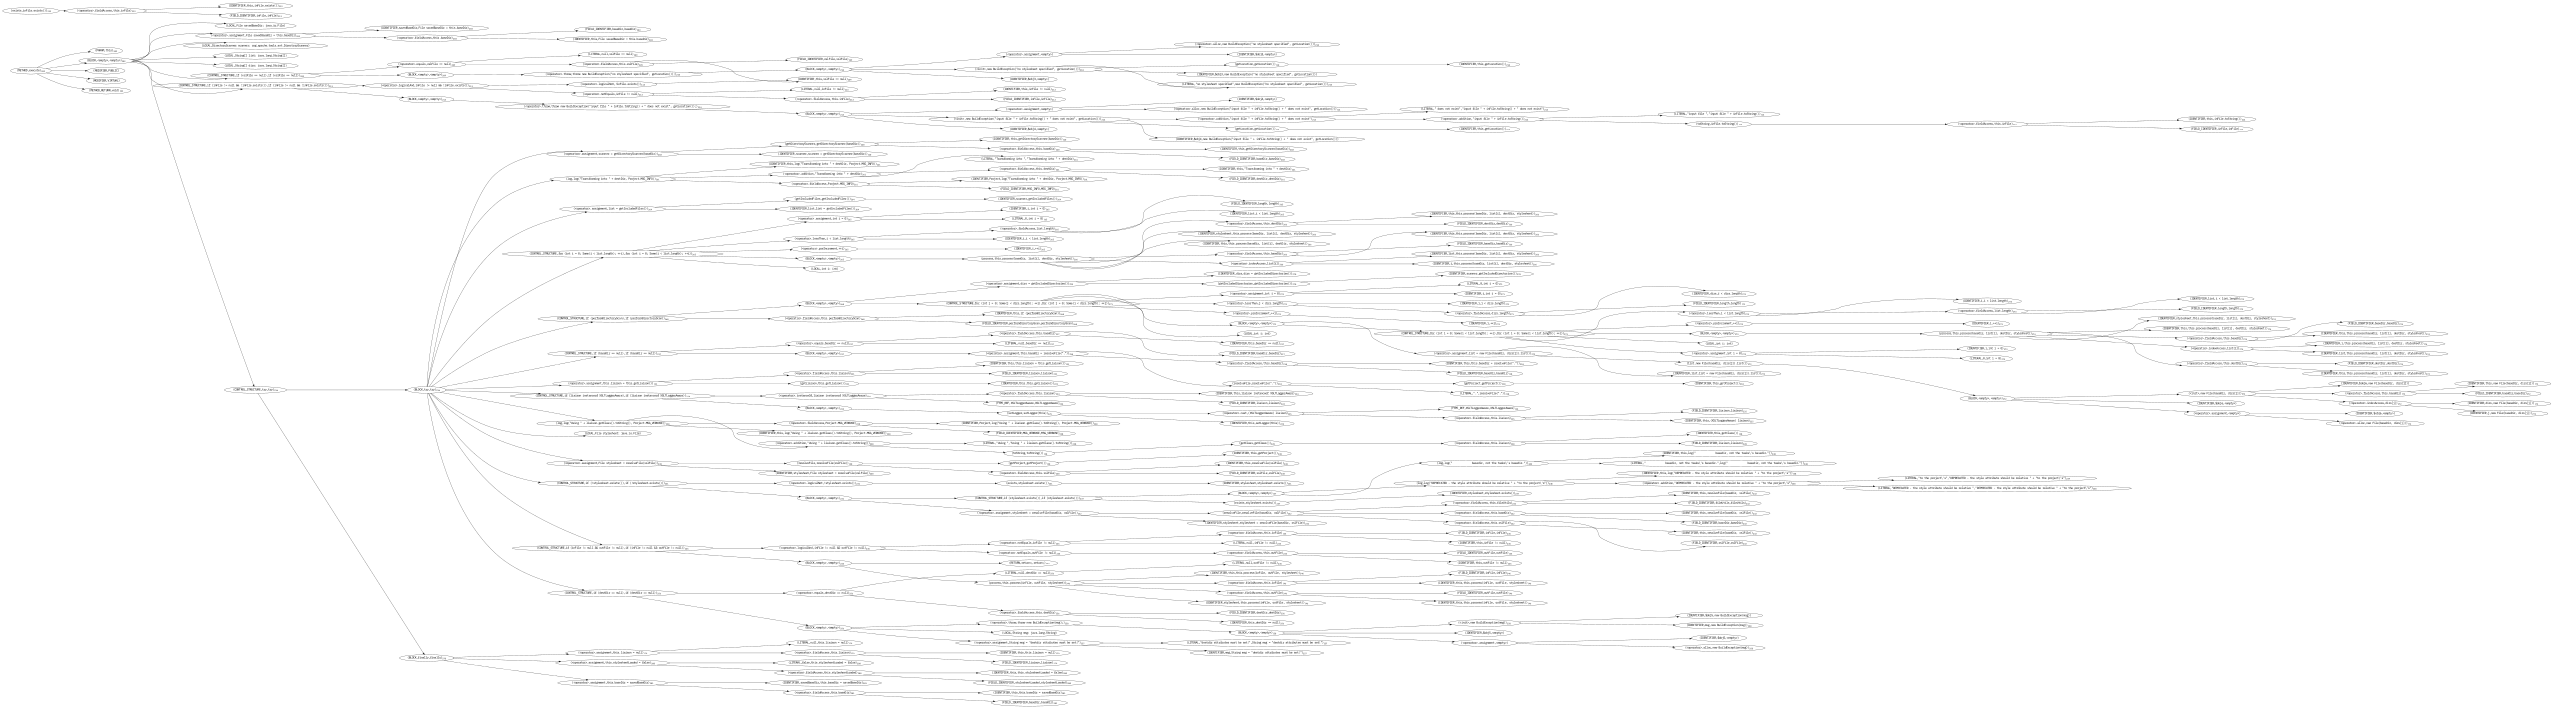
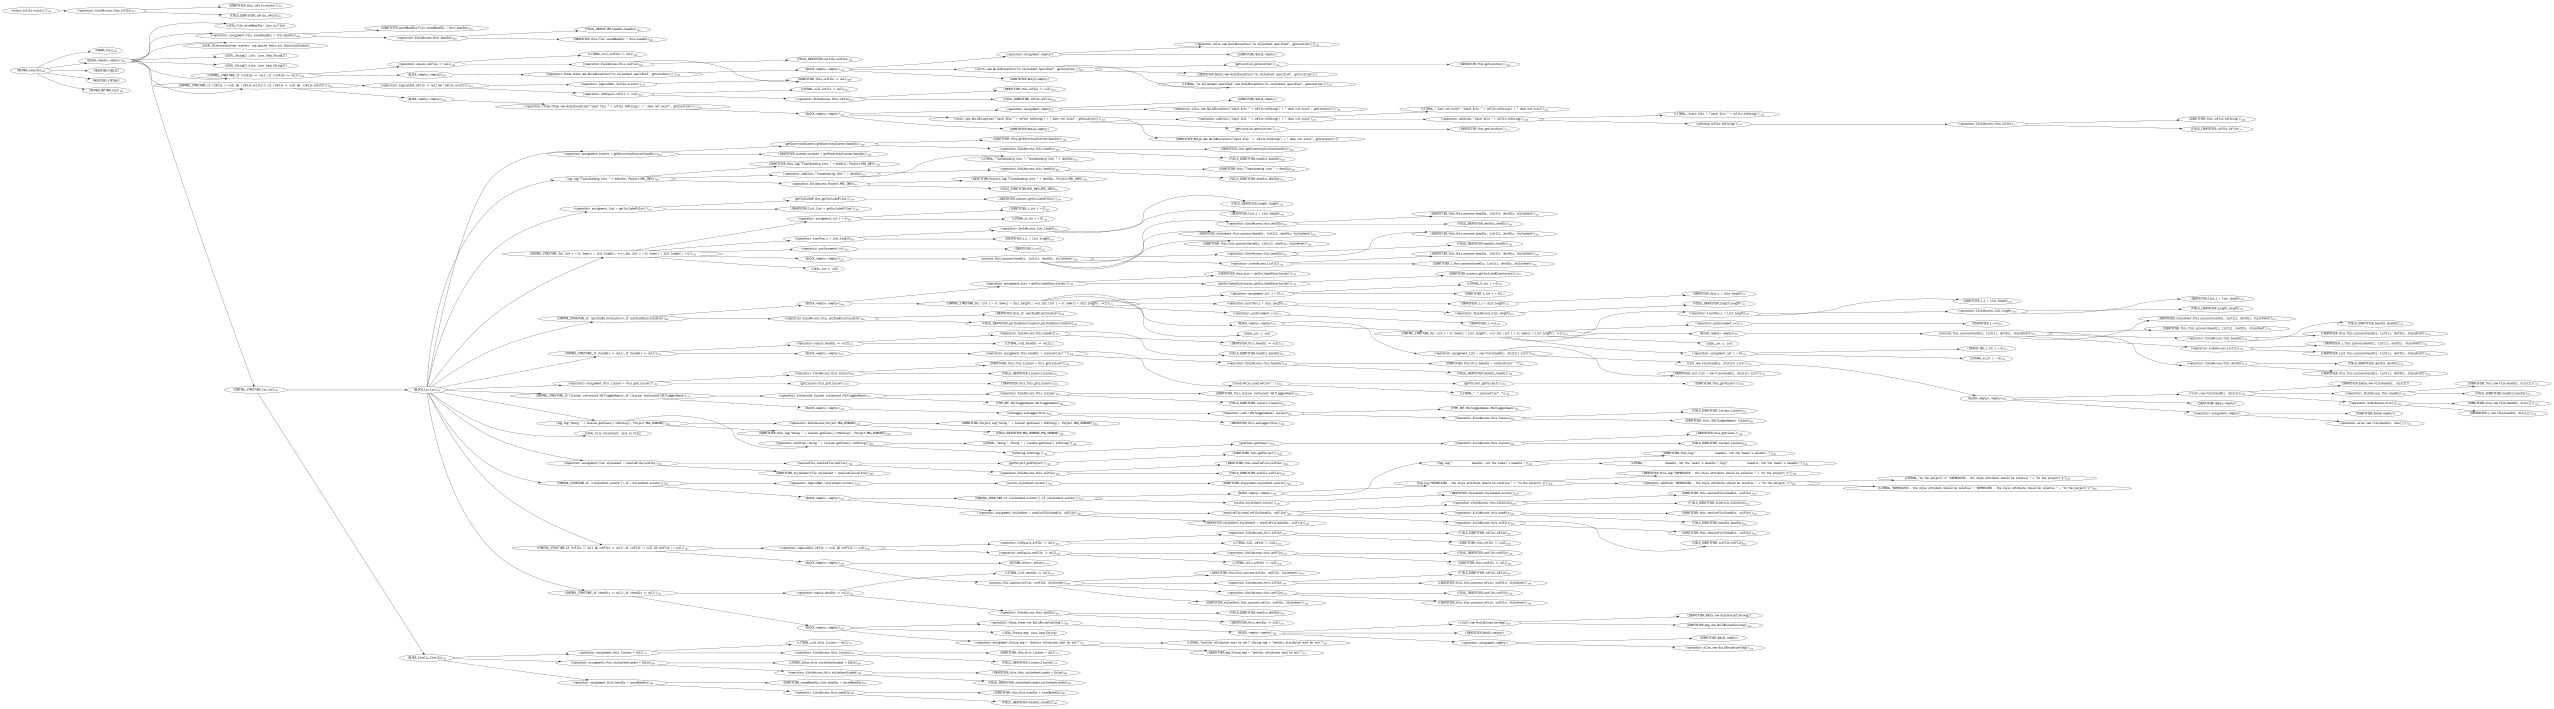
(1608, 296) -> (1600, 299)
(1142, 568) -> (1145, 558)
